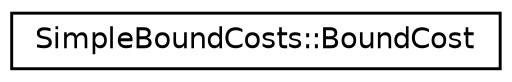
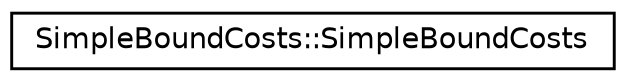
(256, 41) -> (313, 41)
